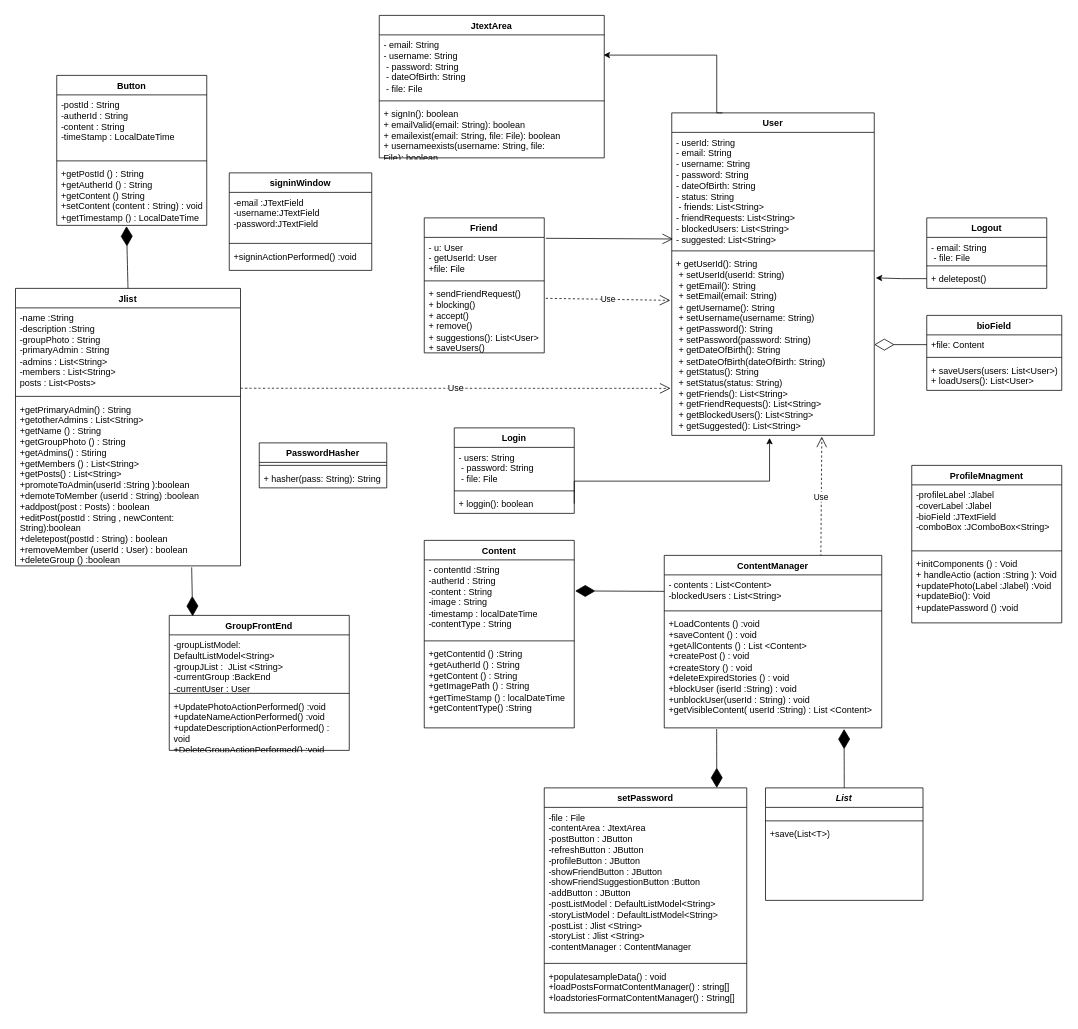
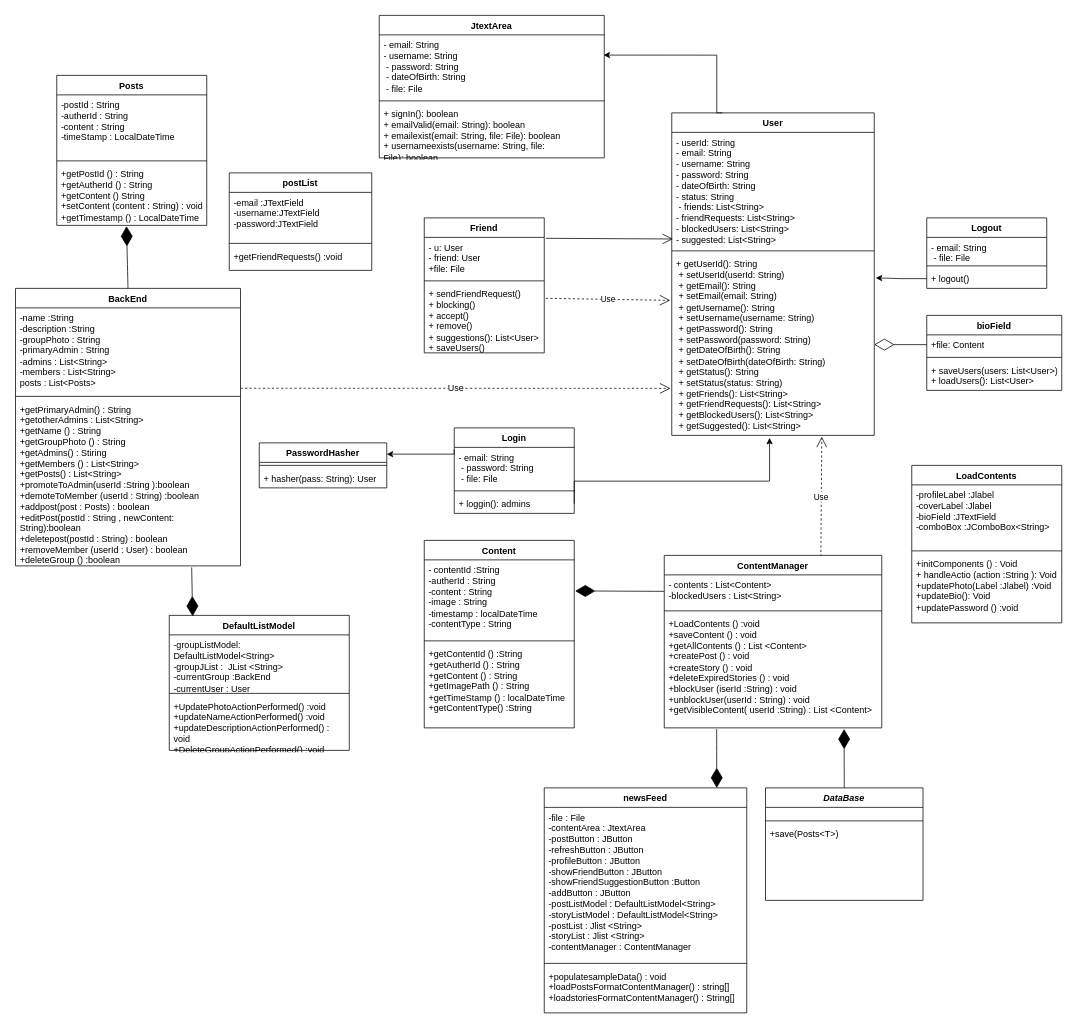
(132, 86) -> (132, 86)
(300, 184) -> (300, 184)
(468, 259) -> (459, 259)
(301, 262) -> (294, 257)
(964, 280) -> (954, 280)
(128, 299) -> (128, 299)
none -> (393, 454)
(499, 469) -> (499, 469)
(987, 476) -> (987, 476)
(324, 484) -> (324, 484)
(499, 505) -> (497, 505)
(259, 626) -> (259, 626)
(645, 799) -> (645, 799)
(844, 799) -> (844, 799)
(804, 835) -> (808, 835)
